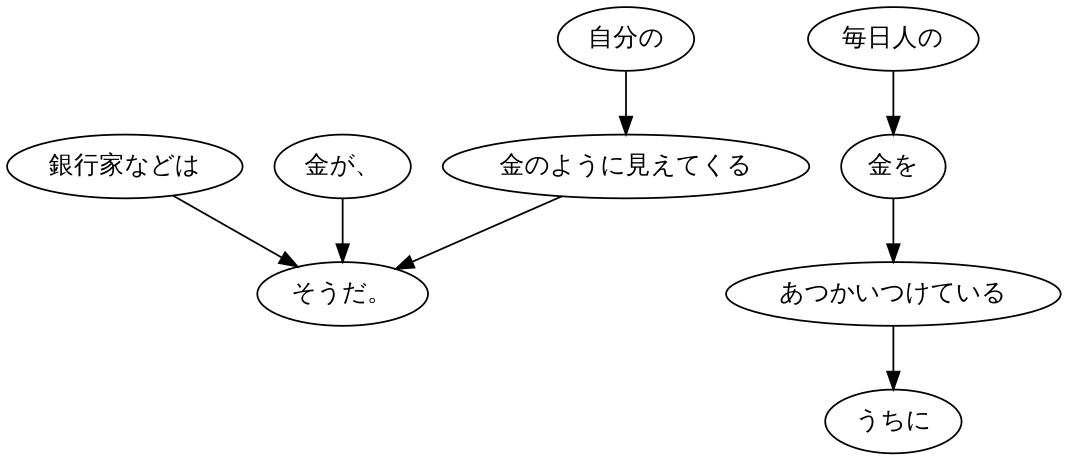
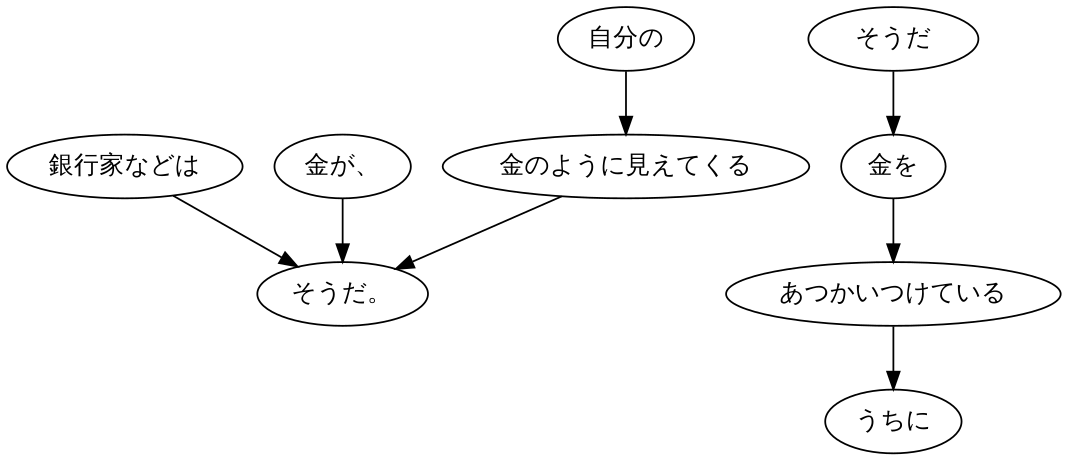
(893, 39) -> (893, 39)
